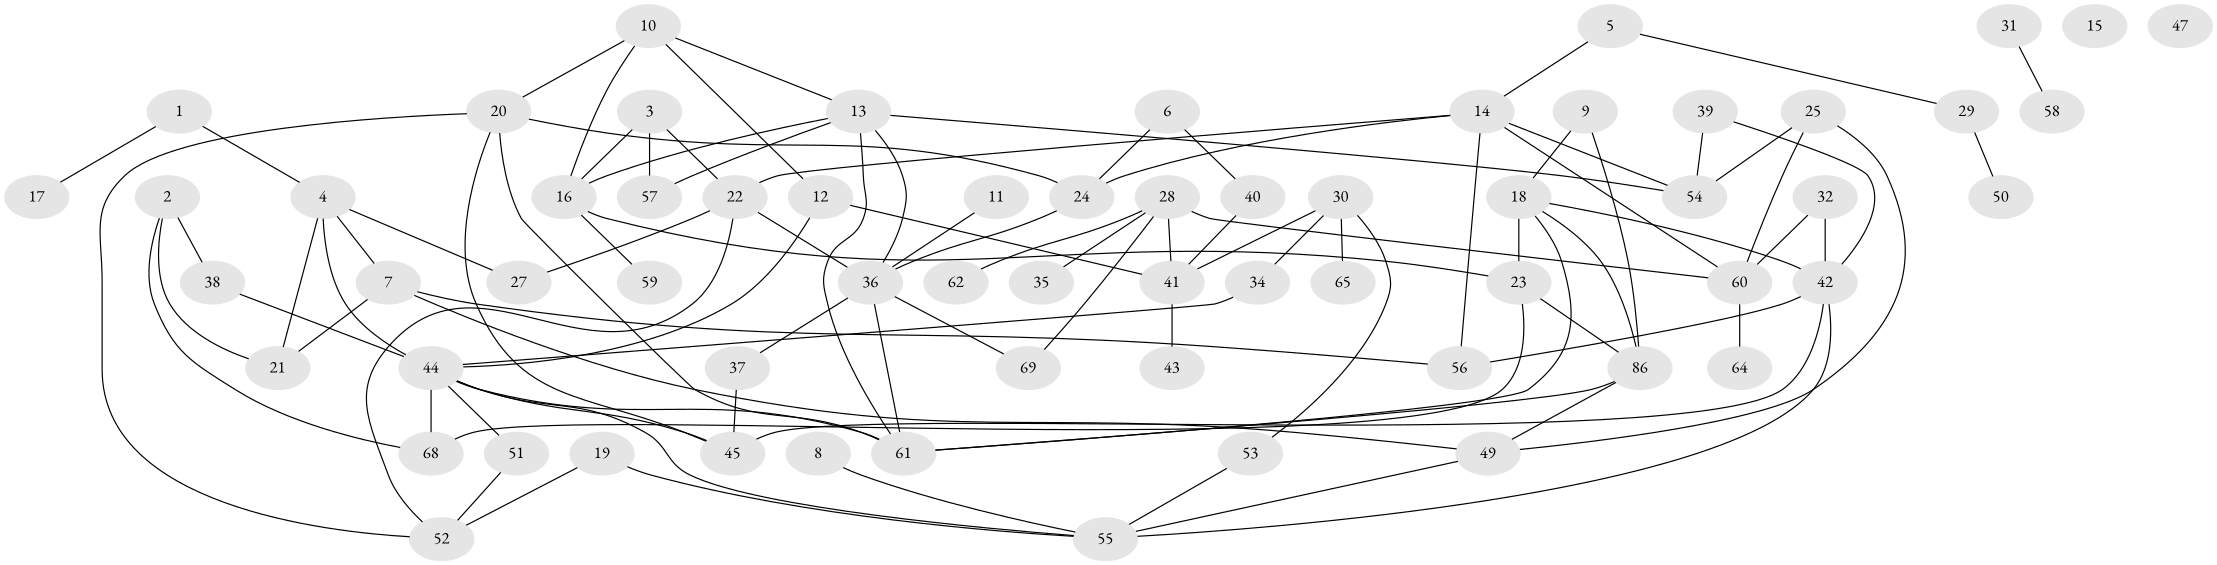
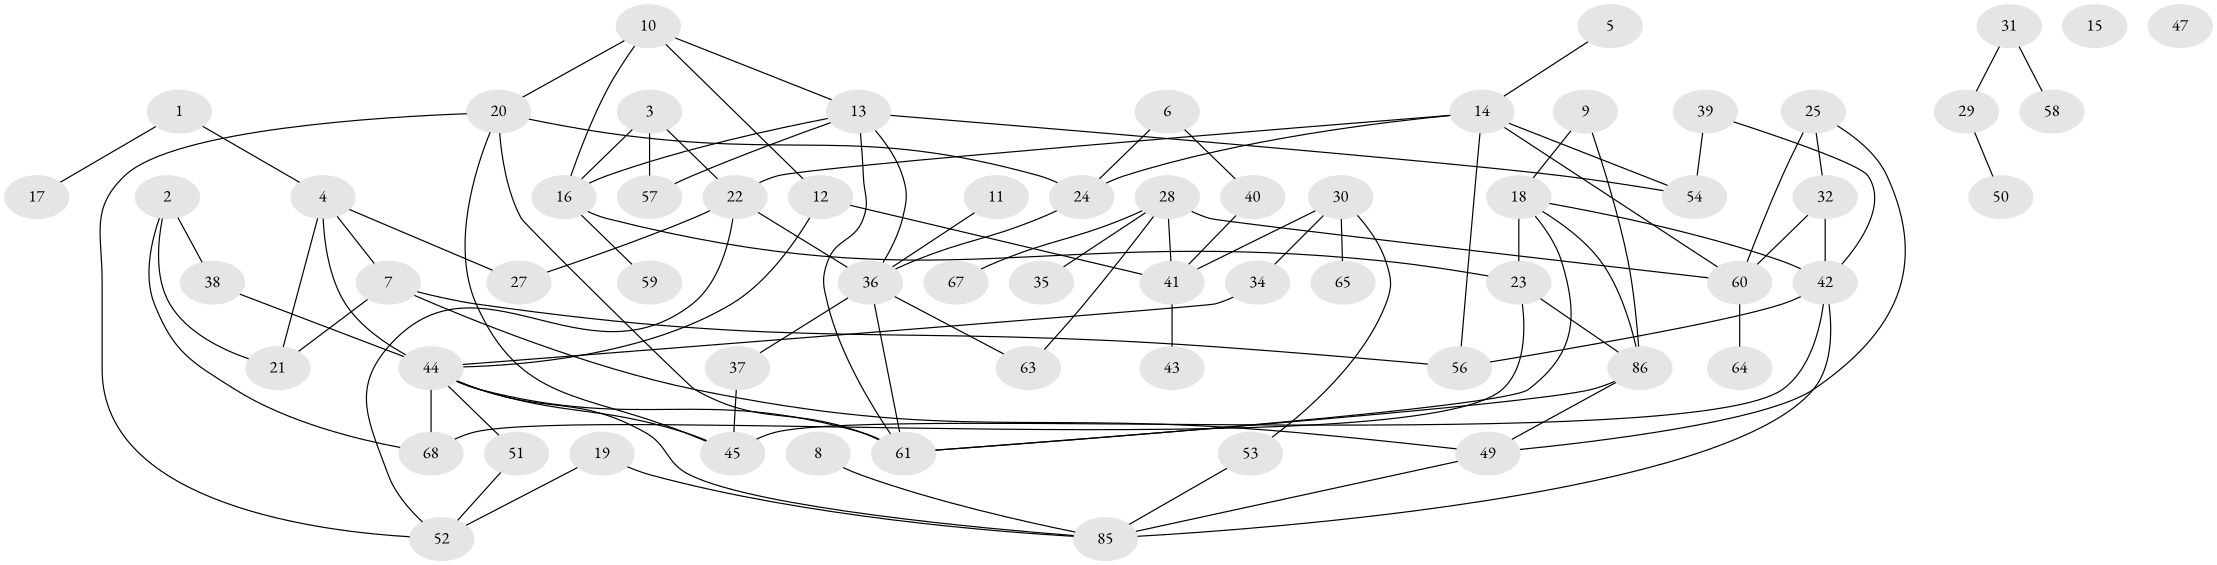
(1788, 69) -> (1988, 69)
(1754, 154) -> (1820, 161)
(956, 283) -> (956, 283)
(1028, 368) -> (1028, 368)
(1106, 539) -> (1106, 539)
